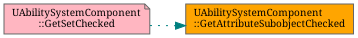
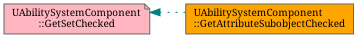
(163, 26) -> (173, 12)
